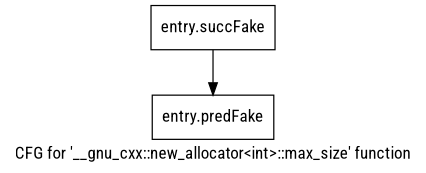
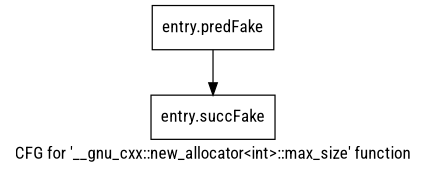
(213, 66) -> (213, 66)
